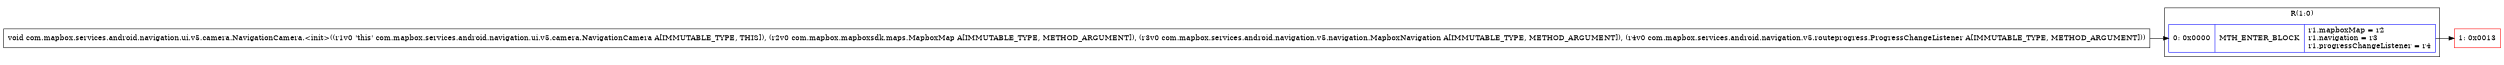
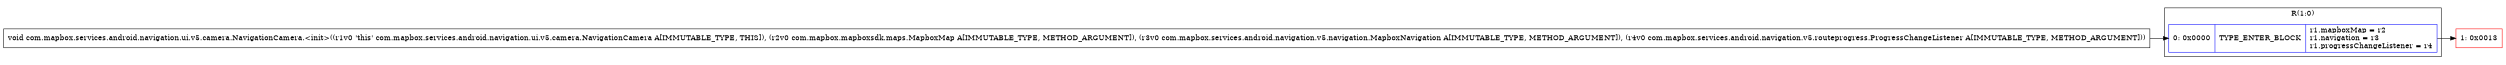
(2260, 38) -> (2260, 38)
